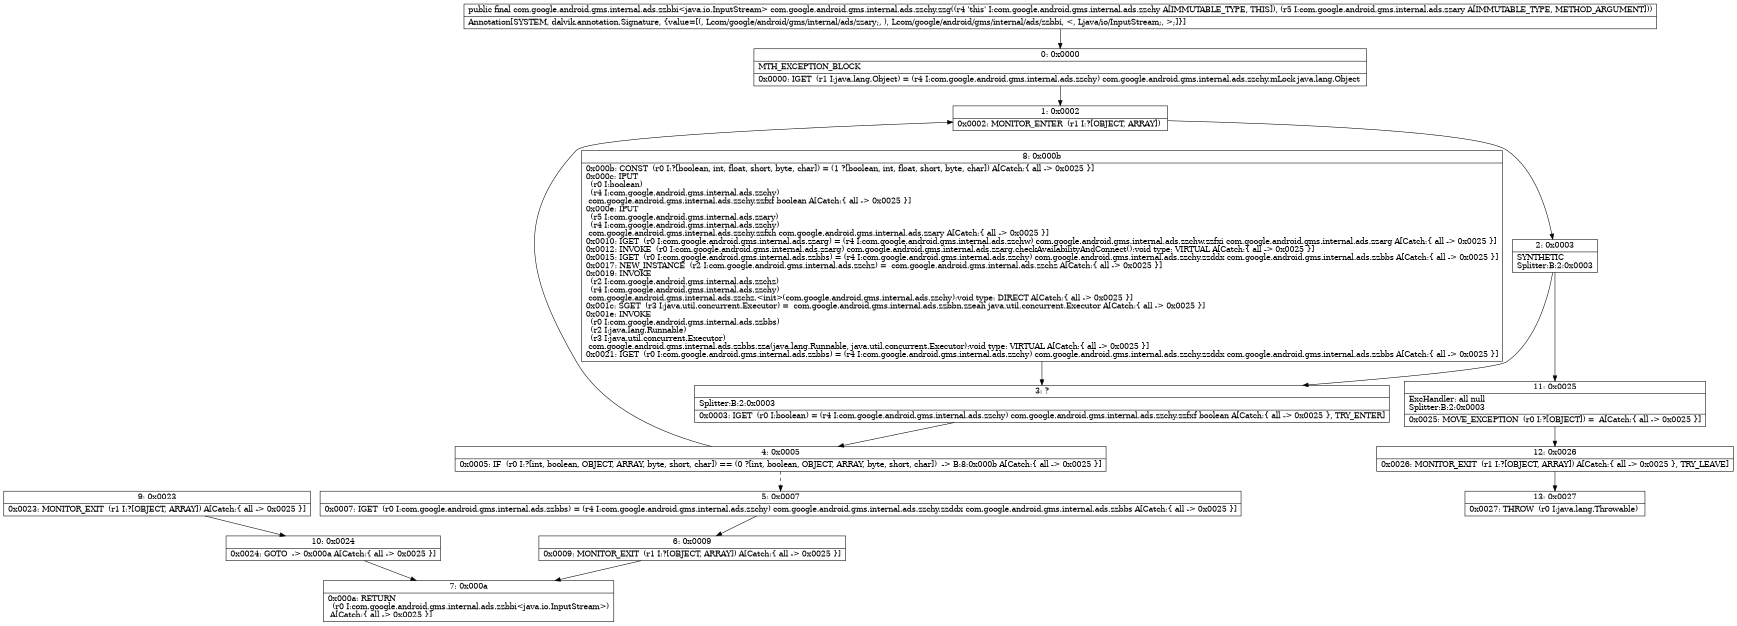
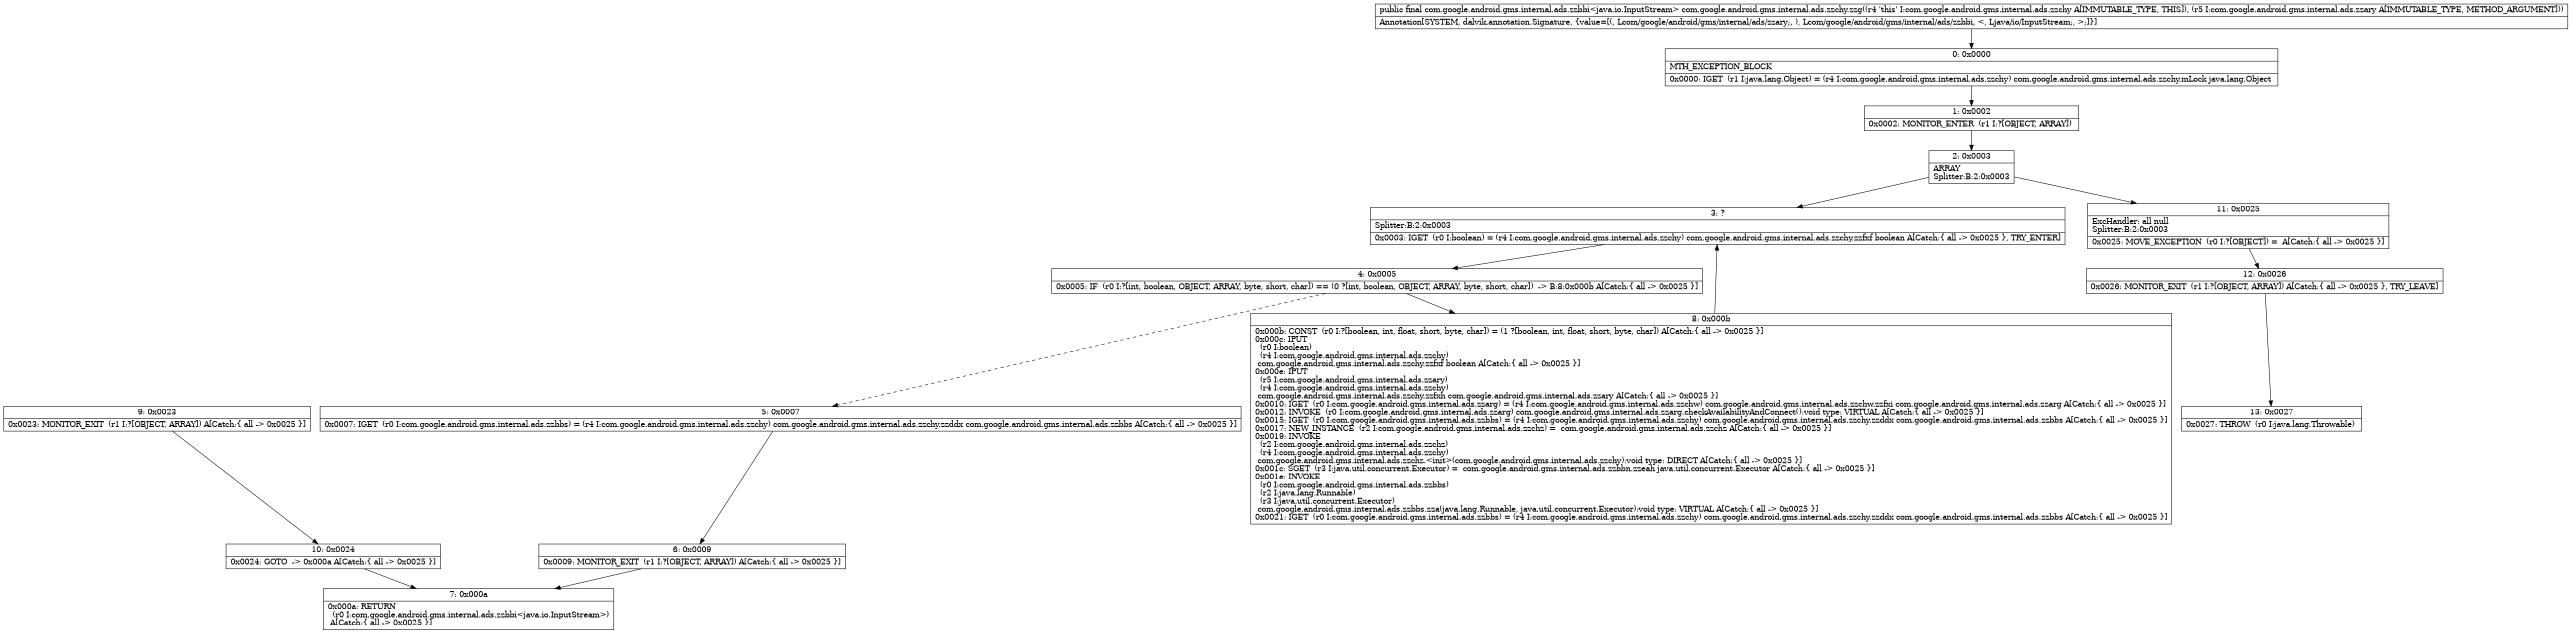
(570, 159) -> (1428, 302)
(1540, 258) -> (1947, 169)
